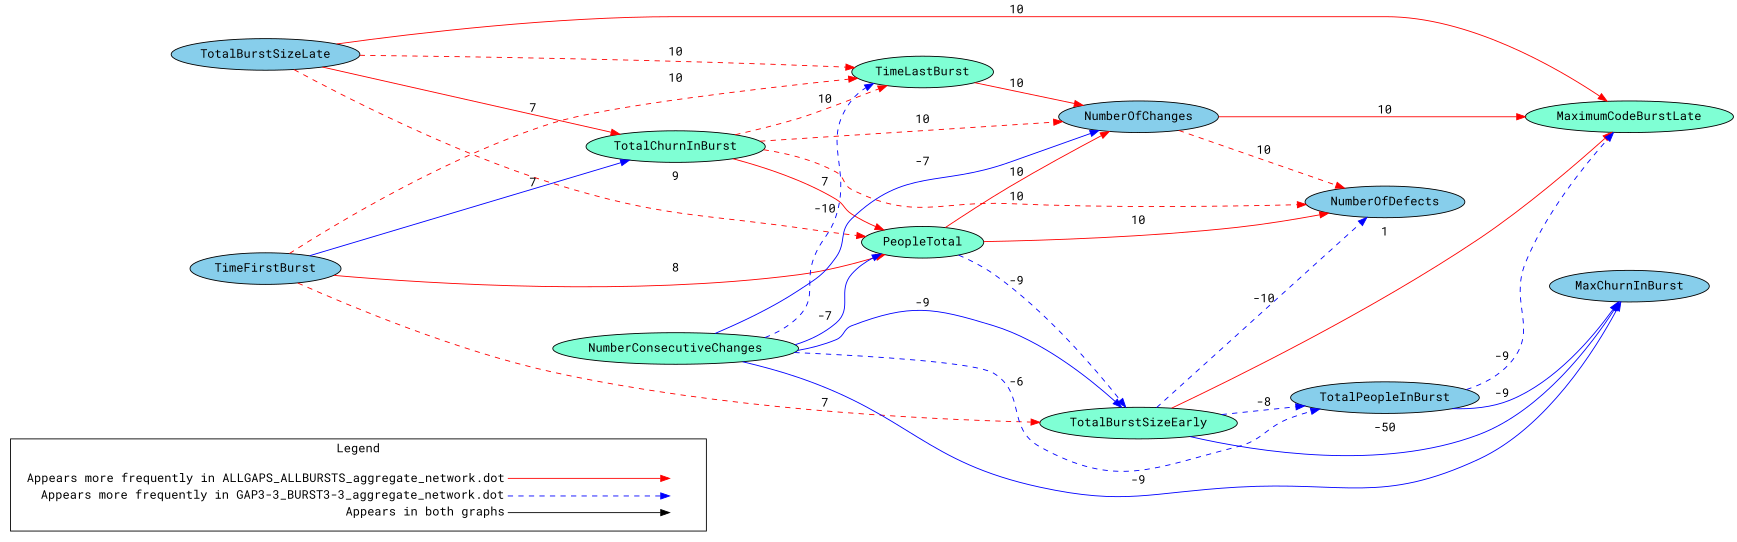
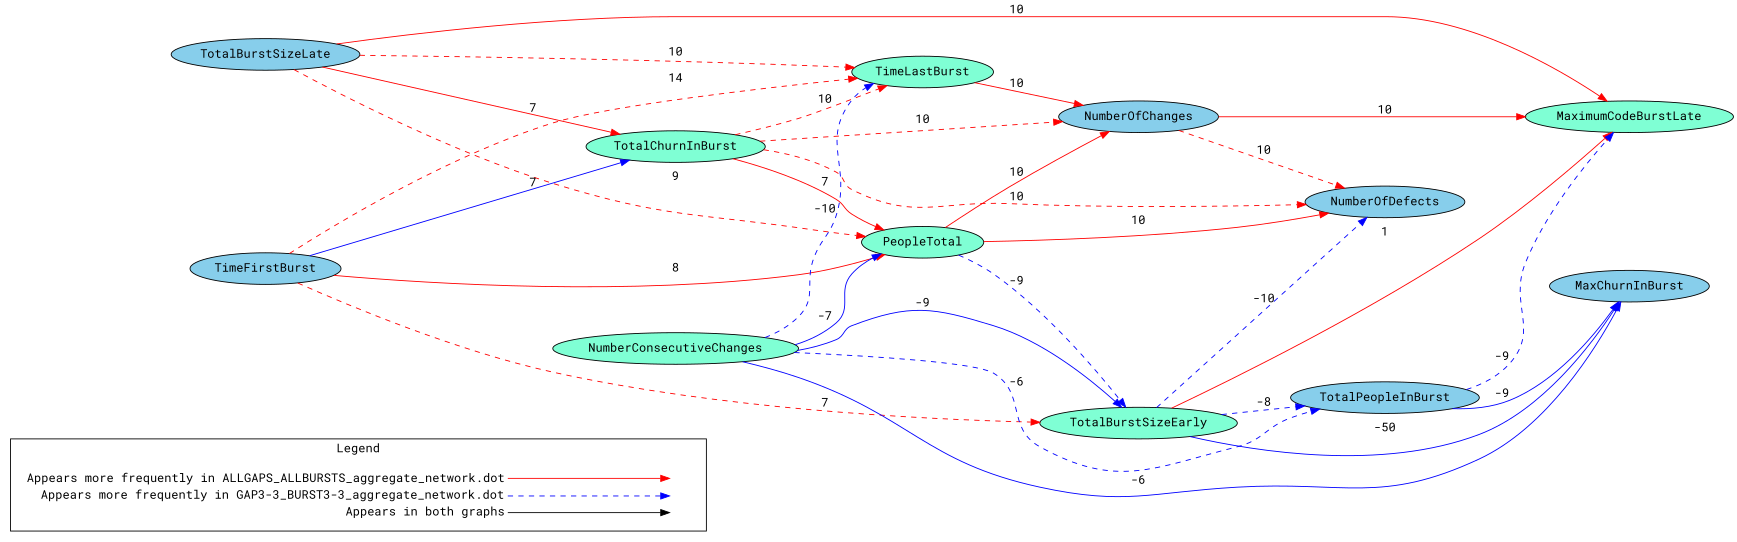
(676, 79) -> (676, 79)
(870, 203) -> none
(1139, 481) -> (1139, 481)
